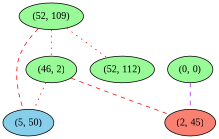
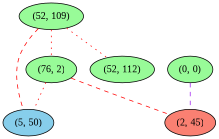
(51, 69) -> (51, 69)
